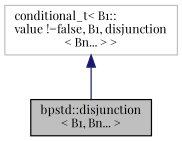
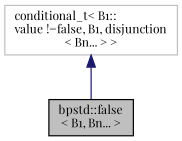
(91, 118) -> (91, 118)
